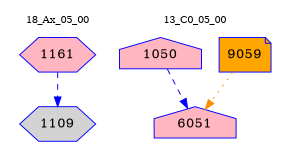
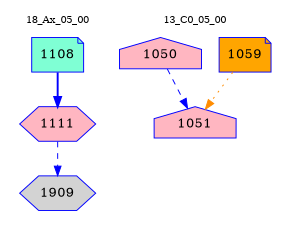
none -> (58, 55)
(58, 55) -> (58, 124)
(245, 55) -> (245, 55)
(58, 124) -> (58, 193)
(195, 124) -> (195, 124)
